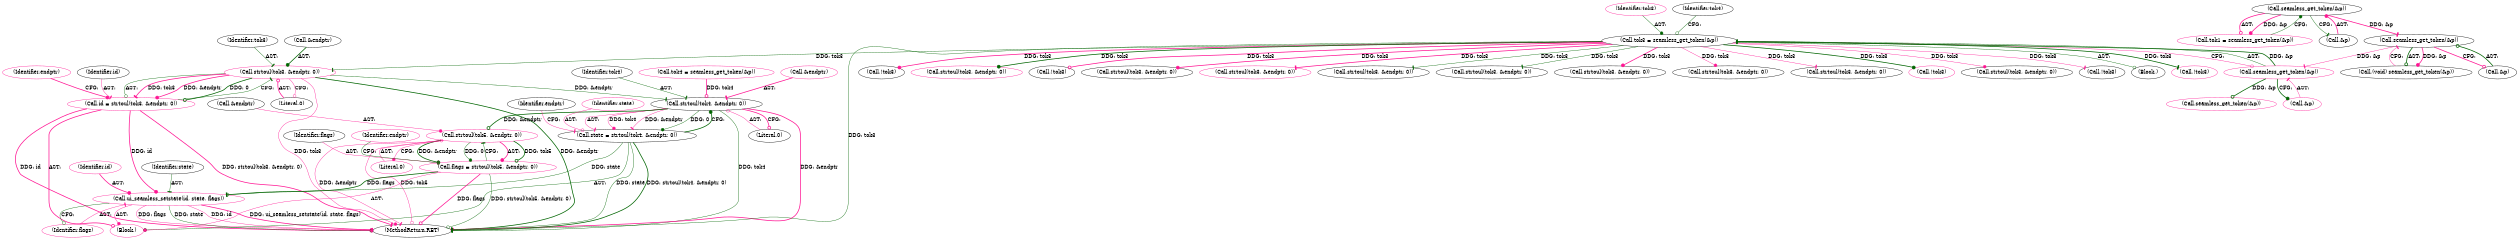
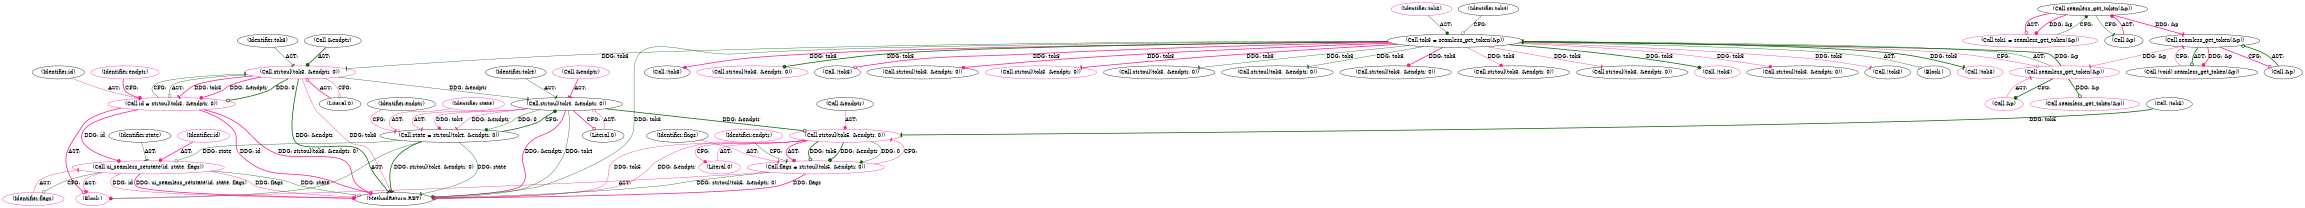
(707, 72) -> none
none -> (2169, 104)
(485, 152) -> (899, 157)
(355, 187) -> none
